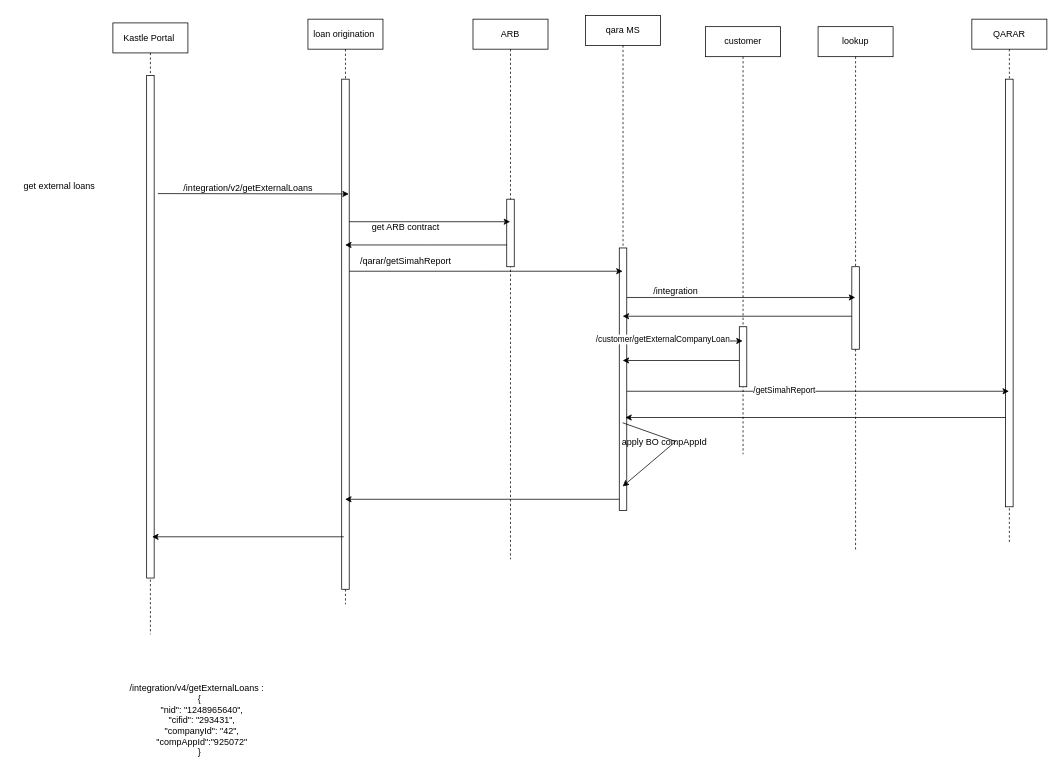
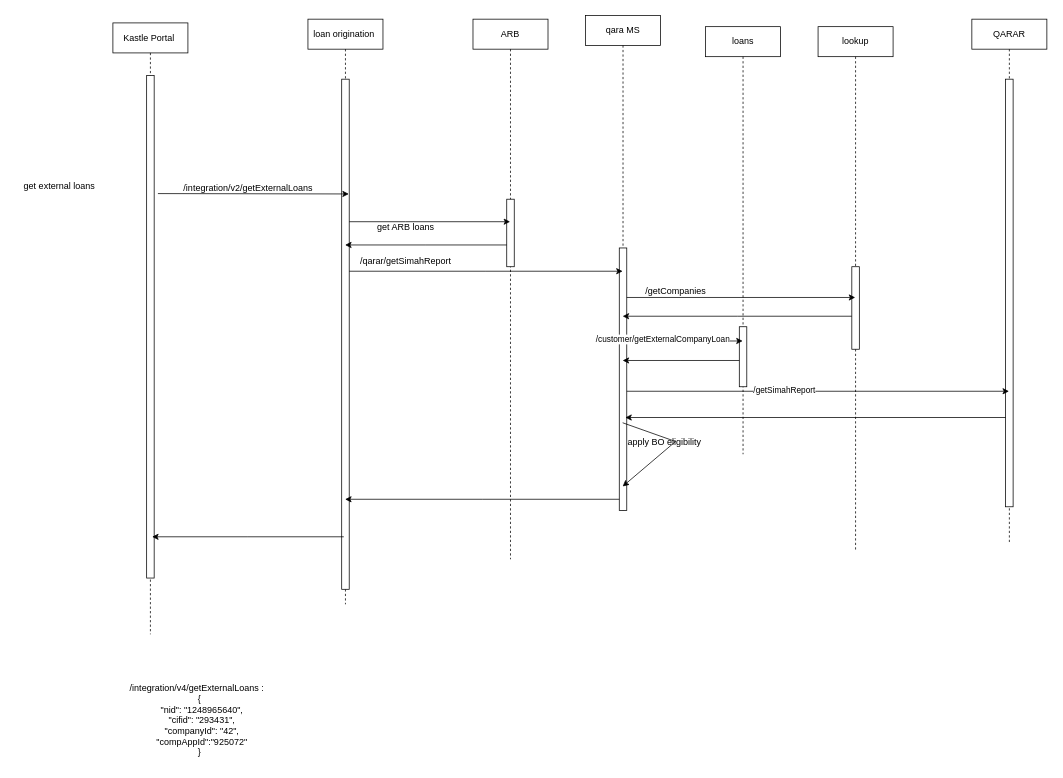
(743, 42) -> (743, 42)
(406, 227) -> (406, 227)
(676, 291) -> (676, 291)
(665, 442) -> (665, 442)
